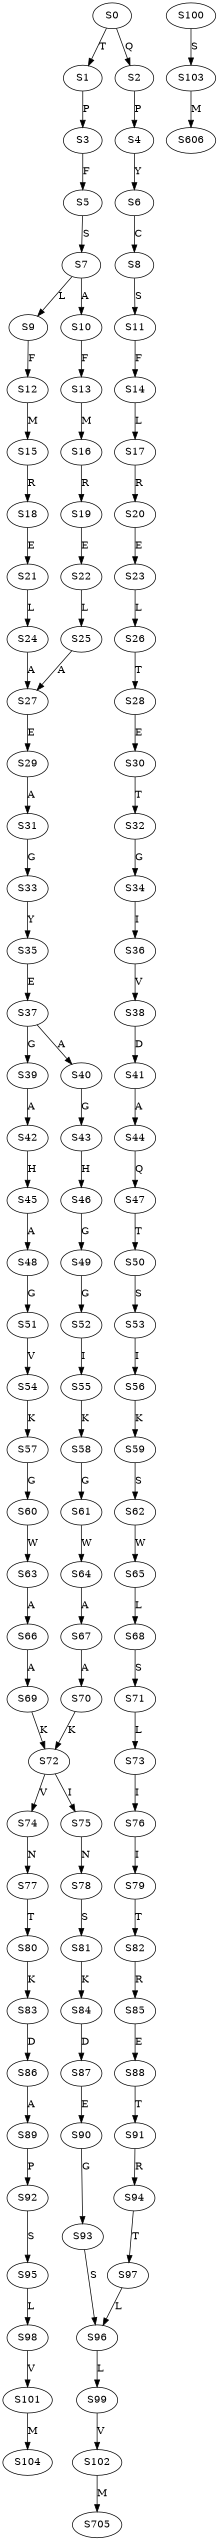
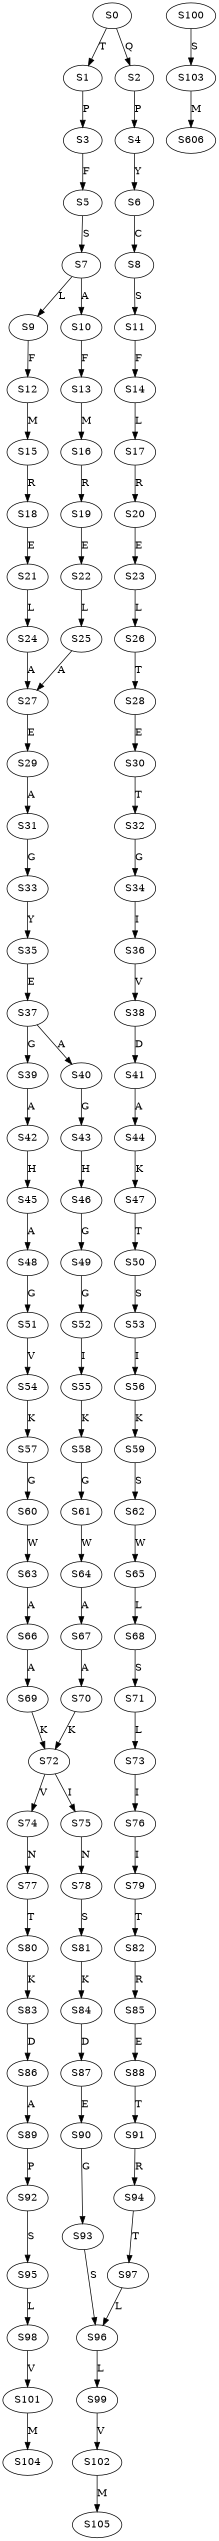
(139, 1169) -> (139, 1169)
(97, 2525) -> (97, 2525)
